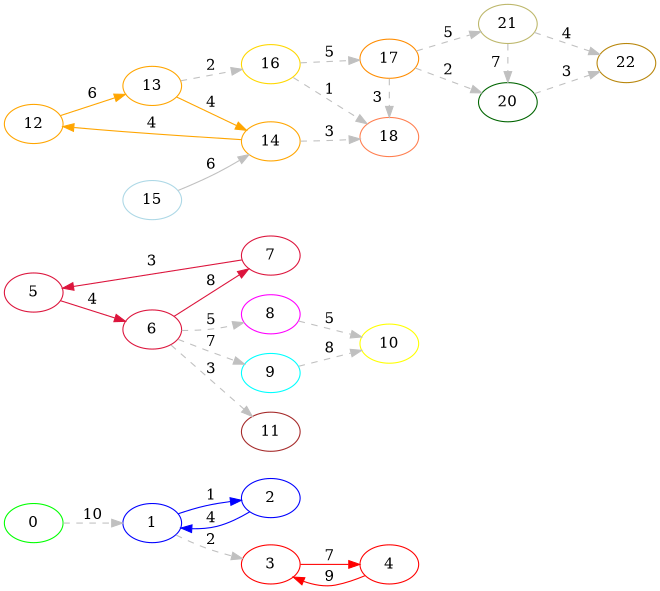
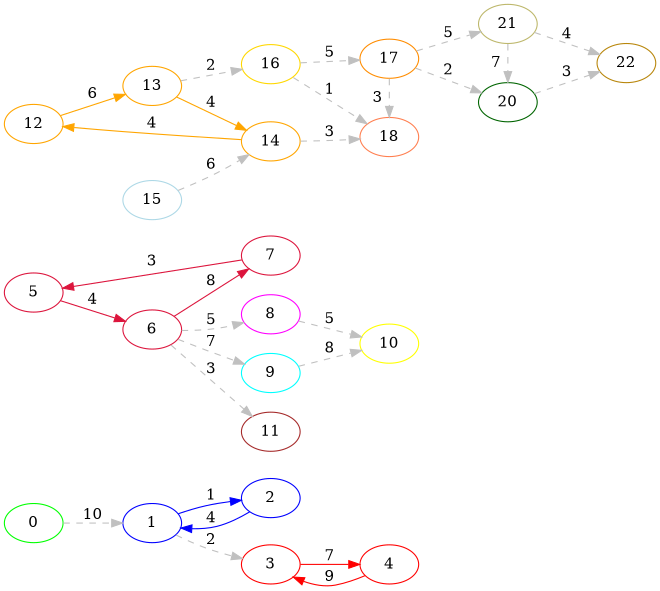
(209, 177) -> (209, 177)
